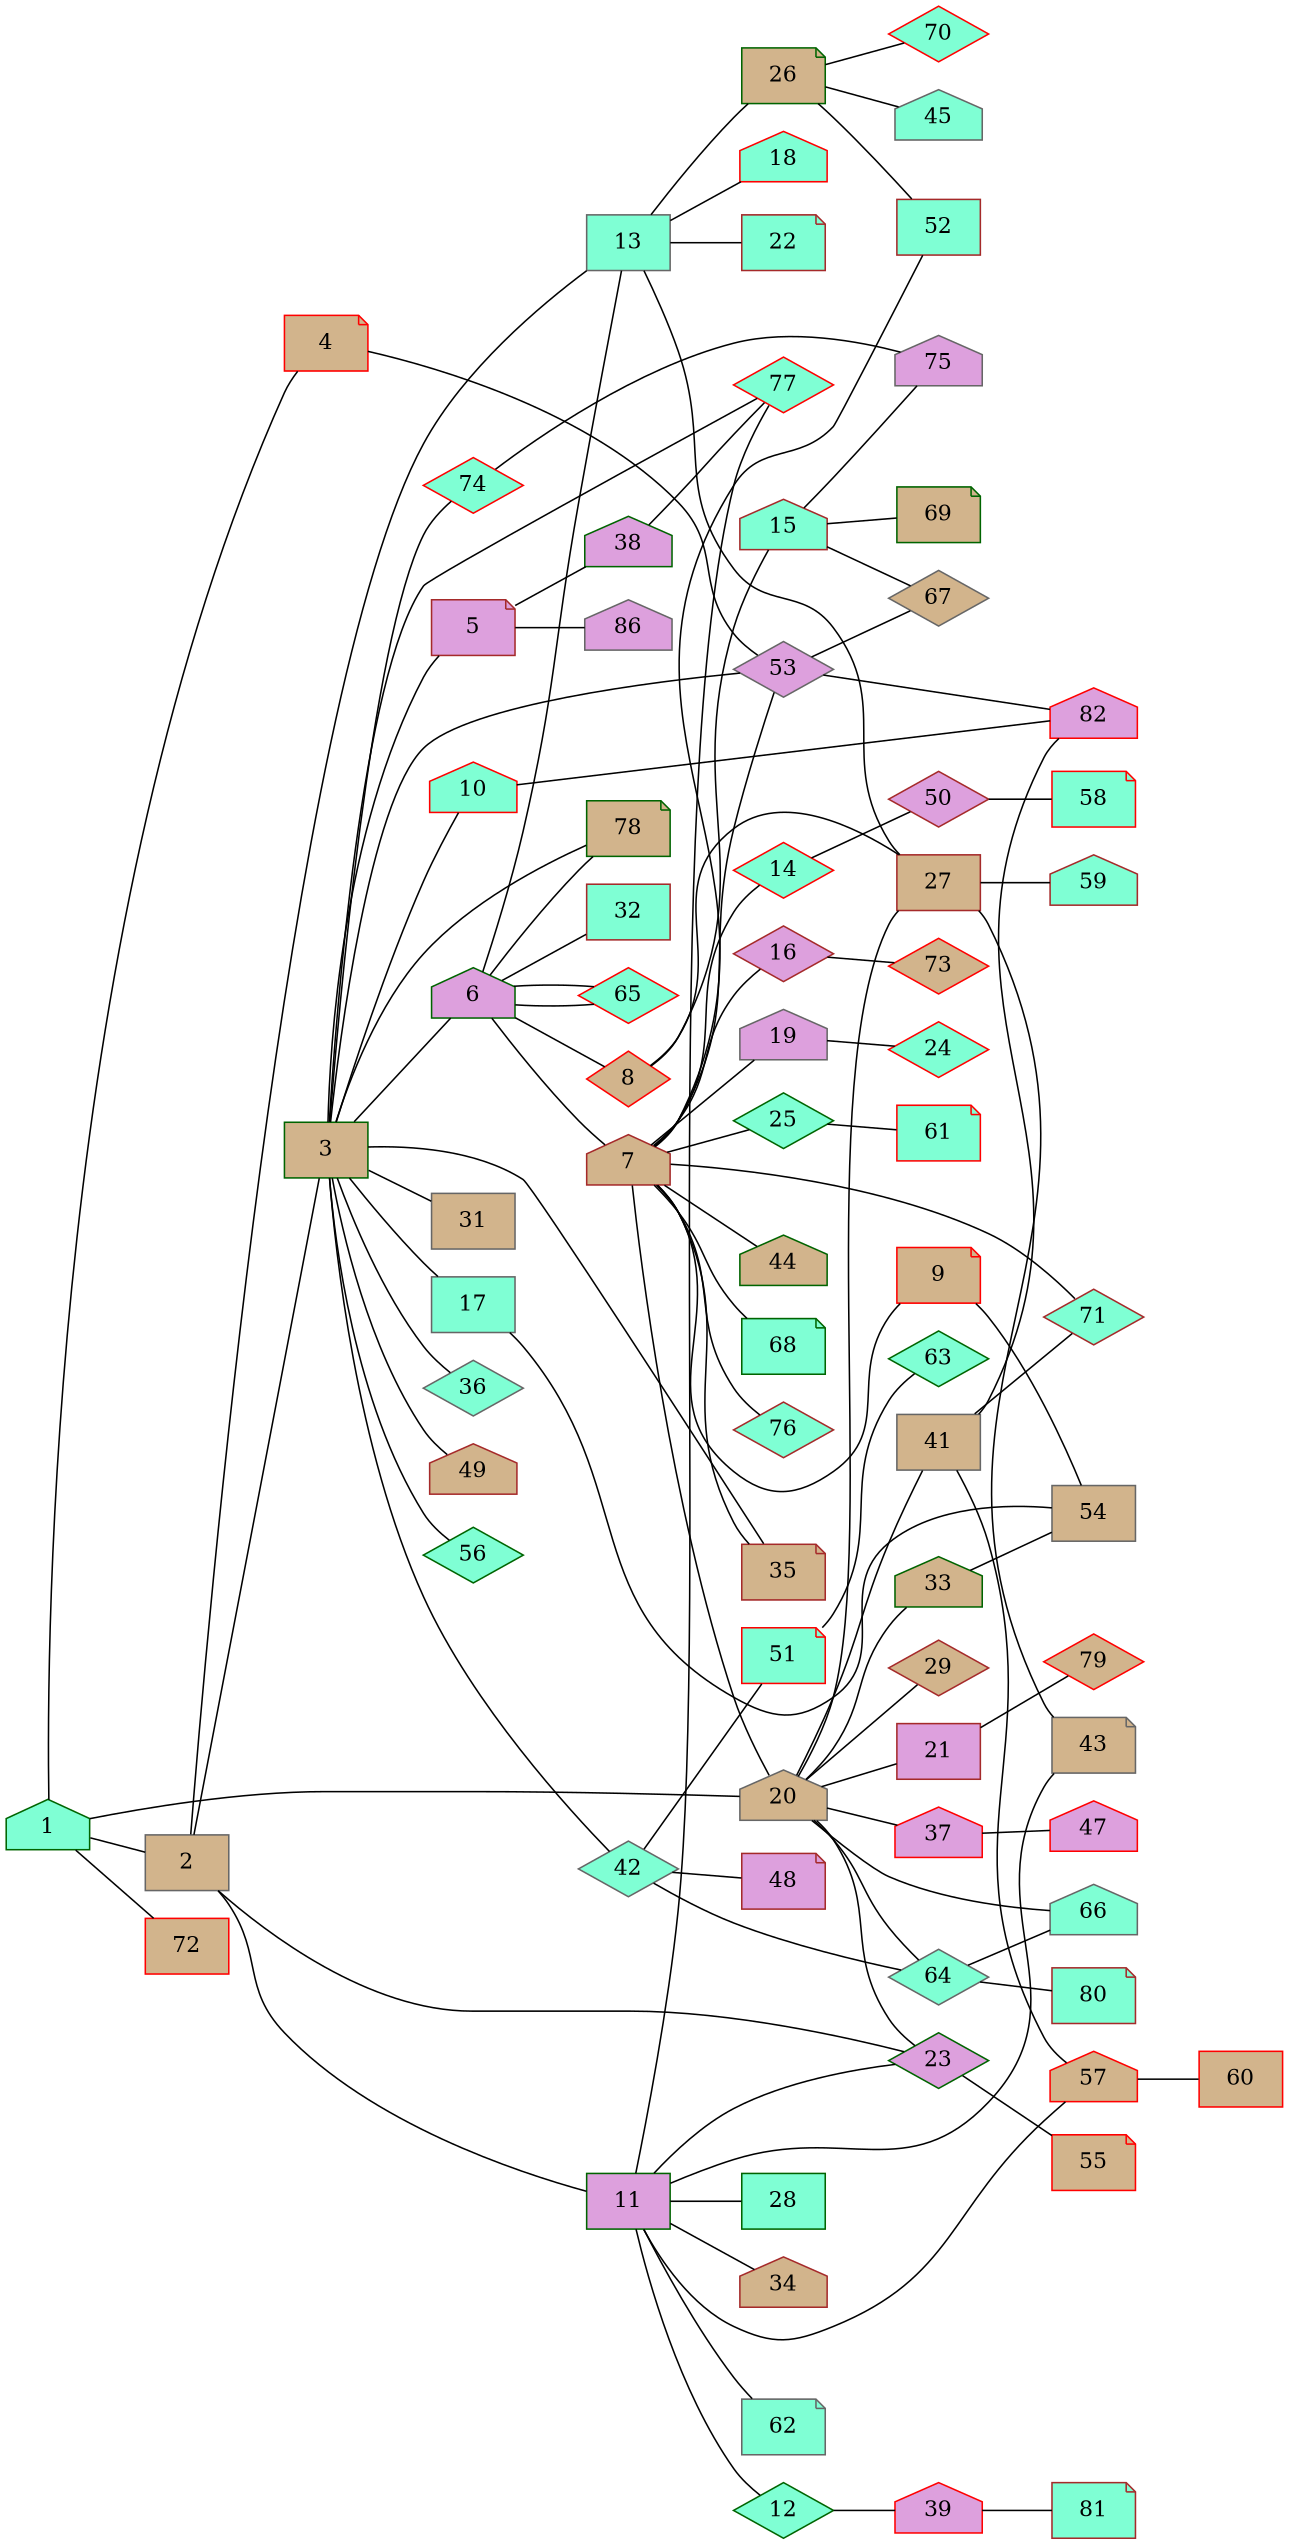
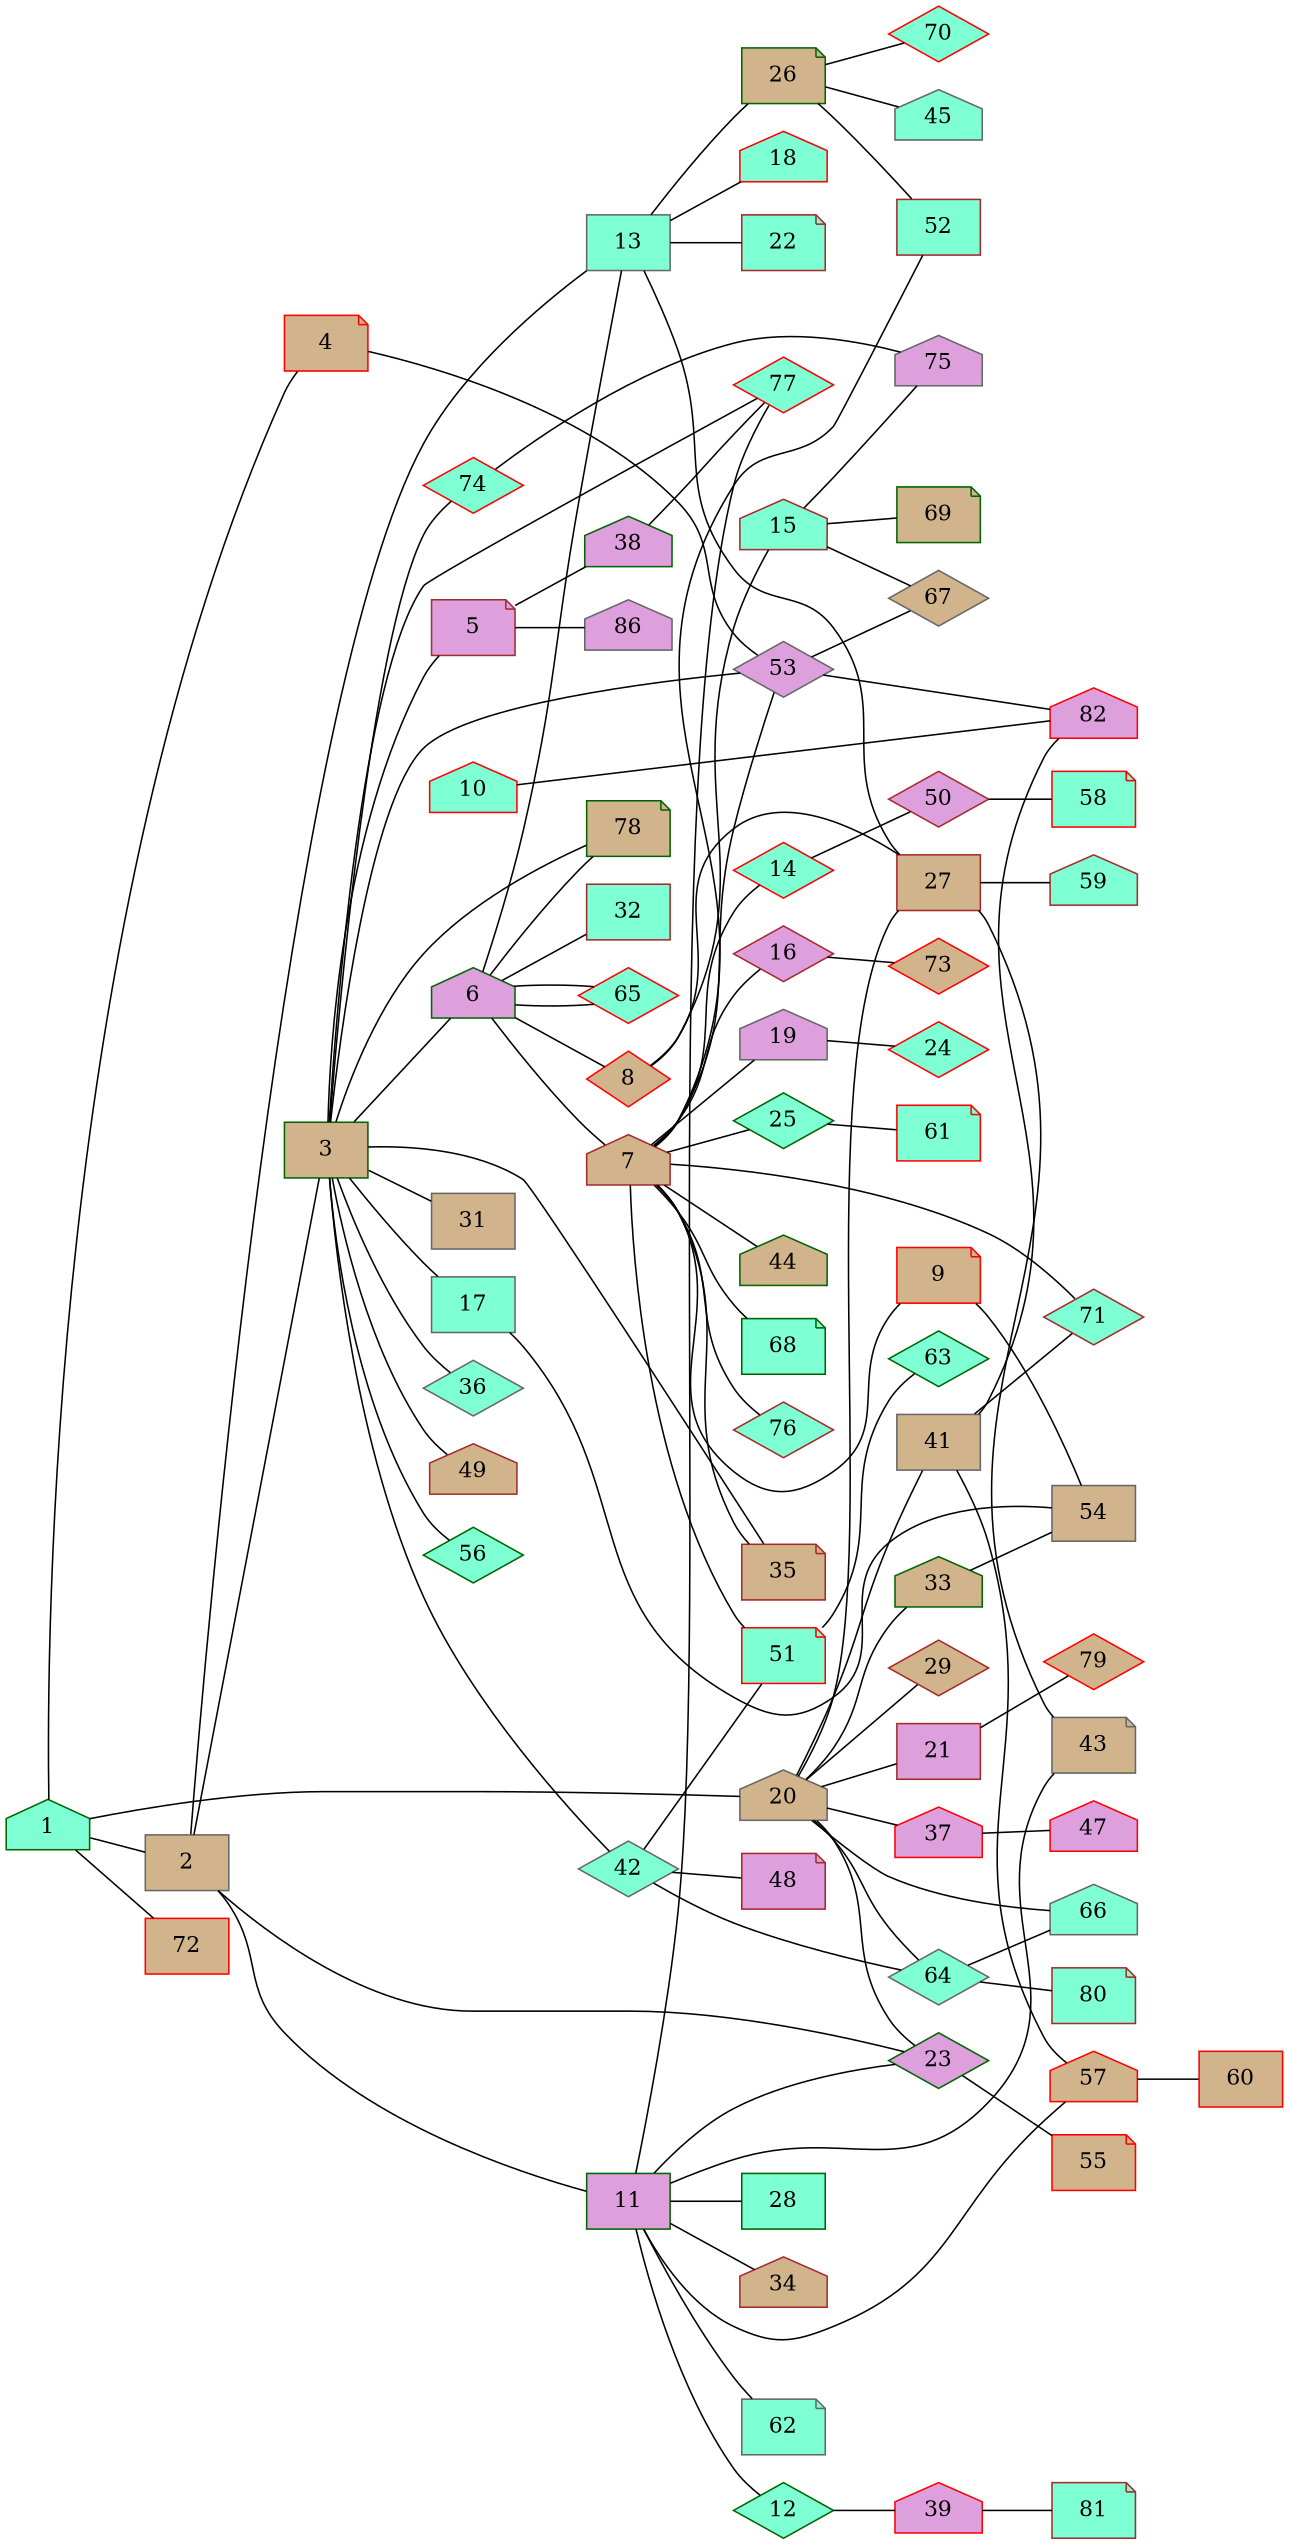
(390, 964) -> none
(679, 1486) -> (659, 1415)
